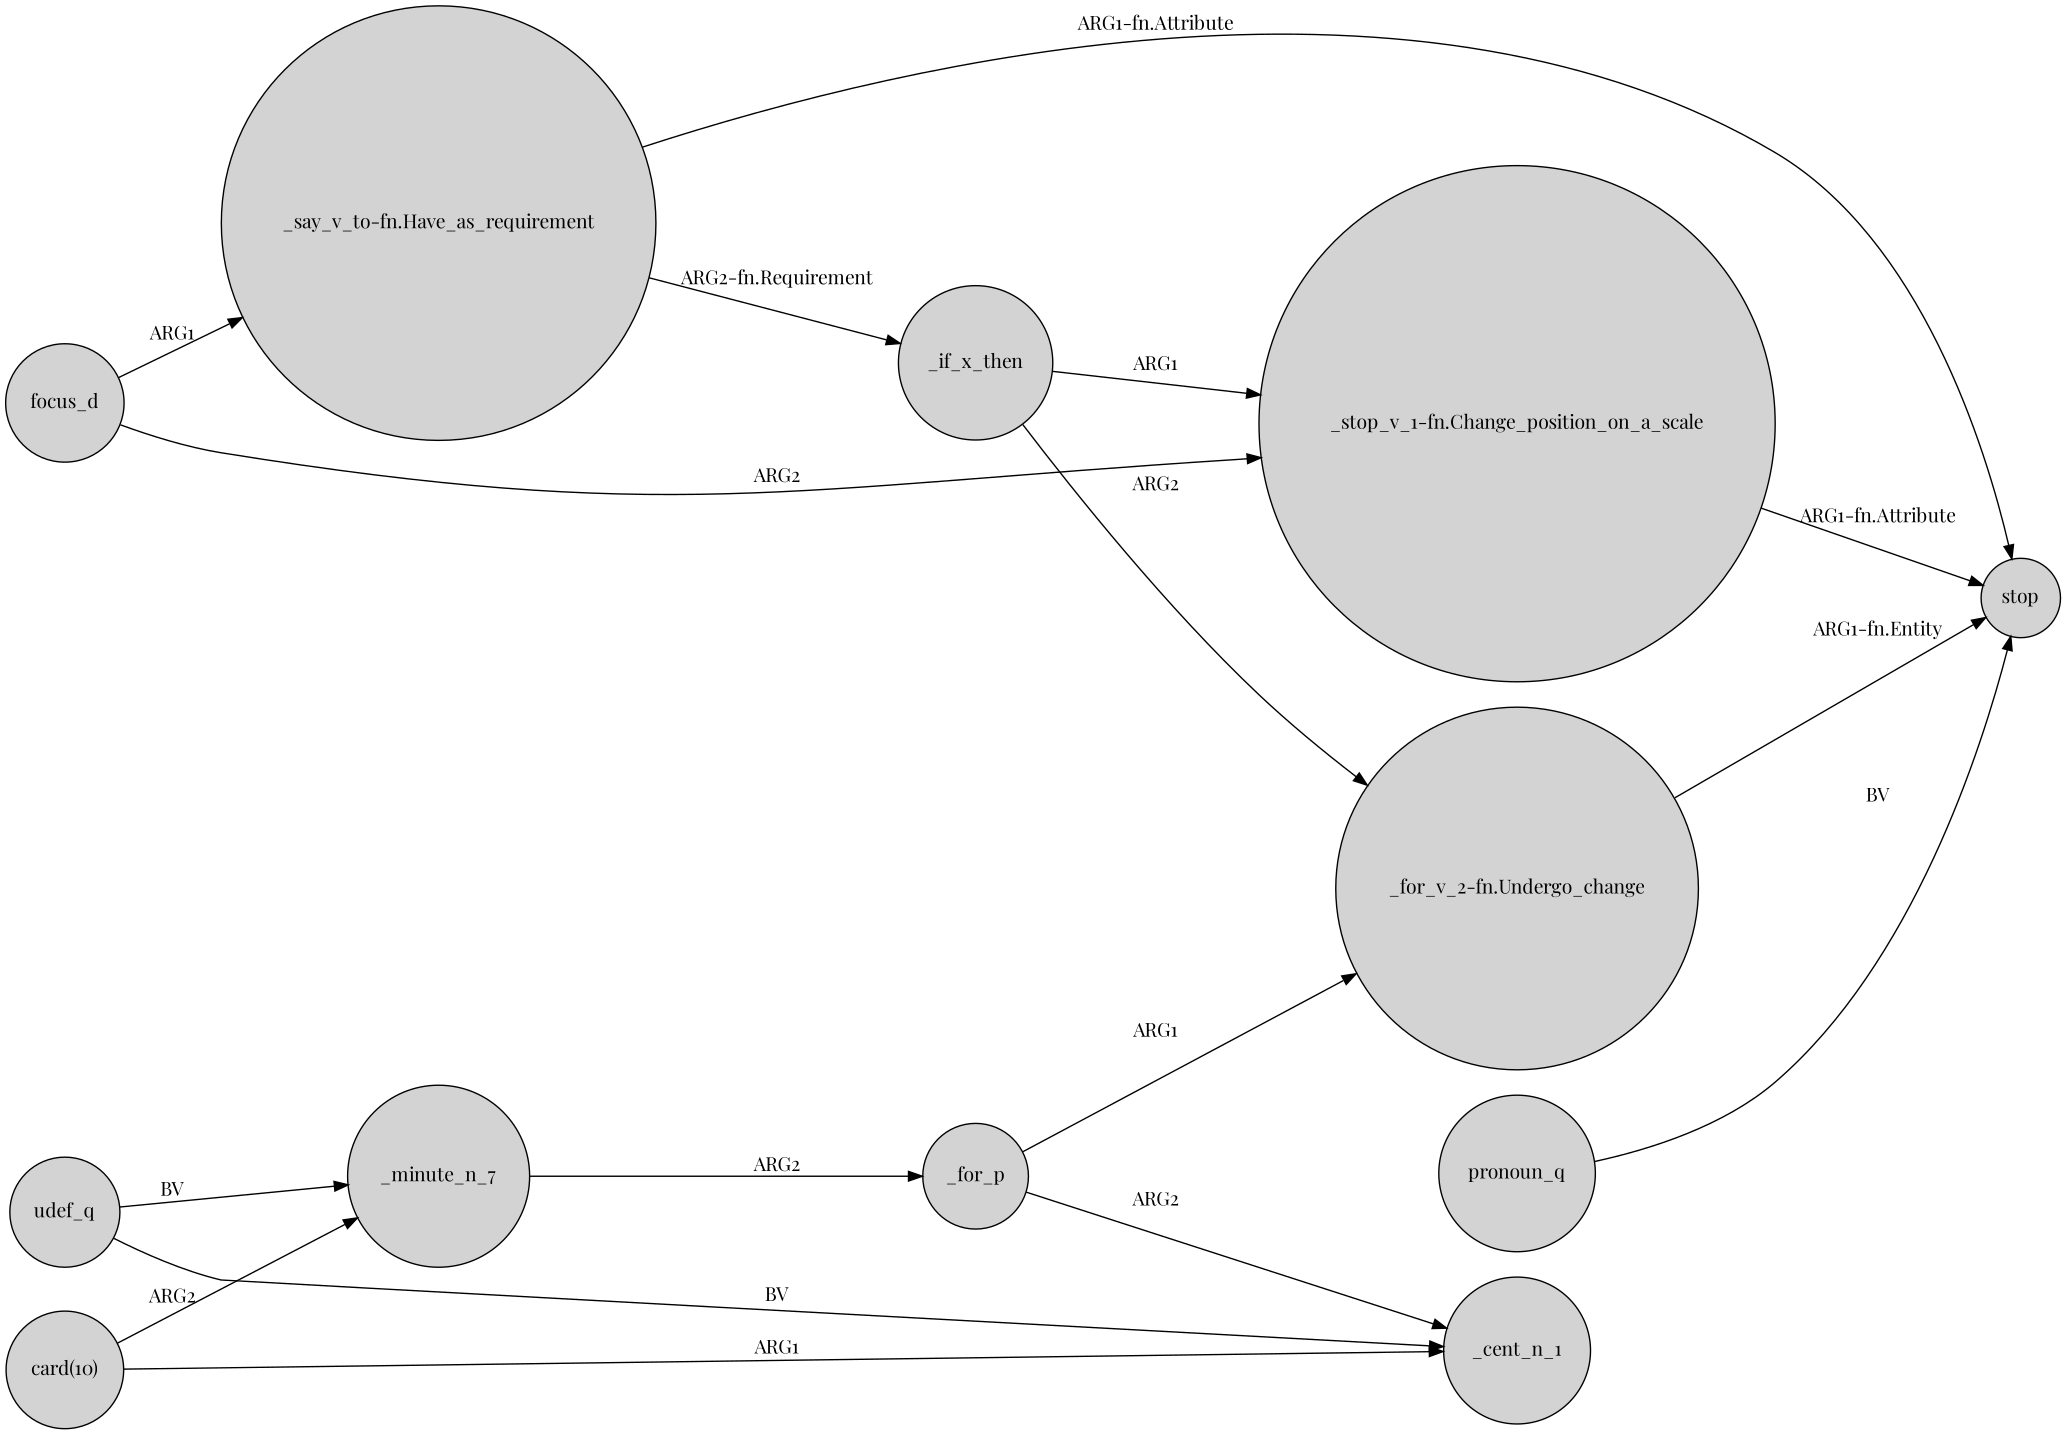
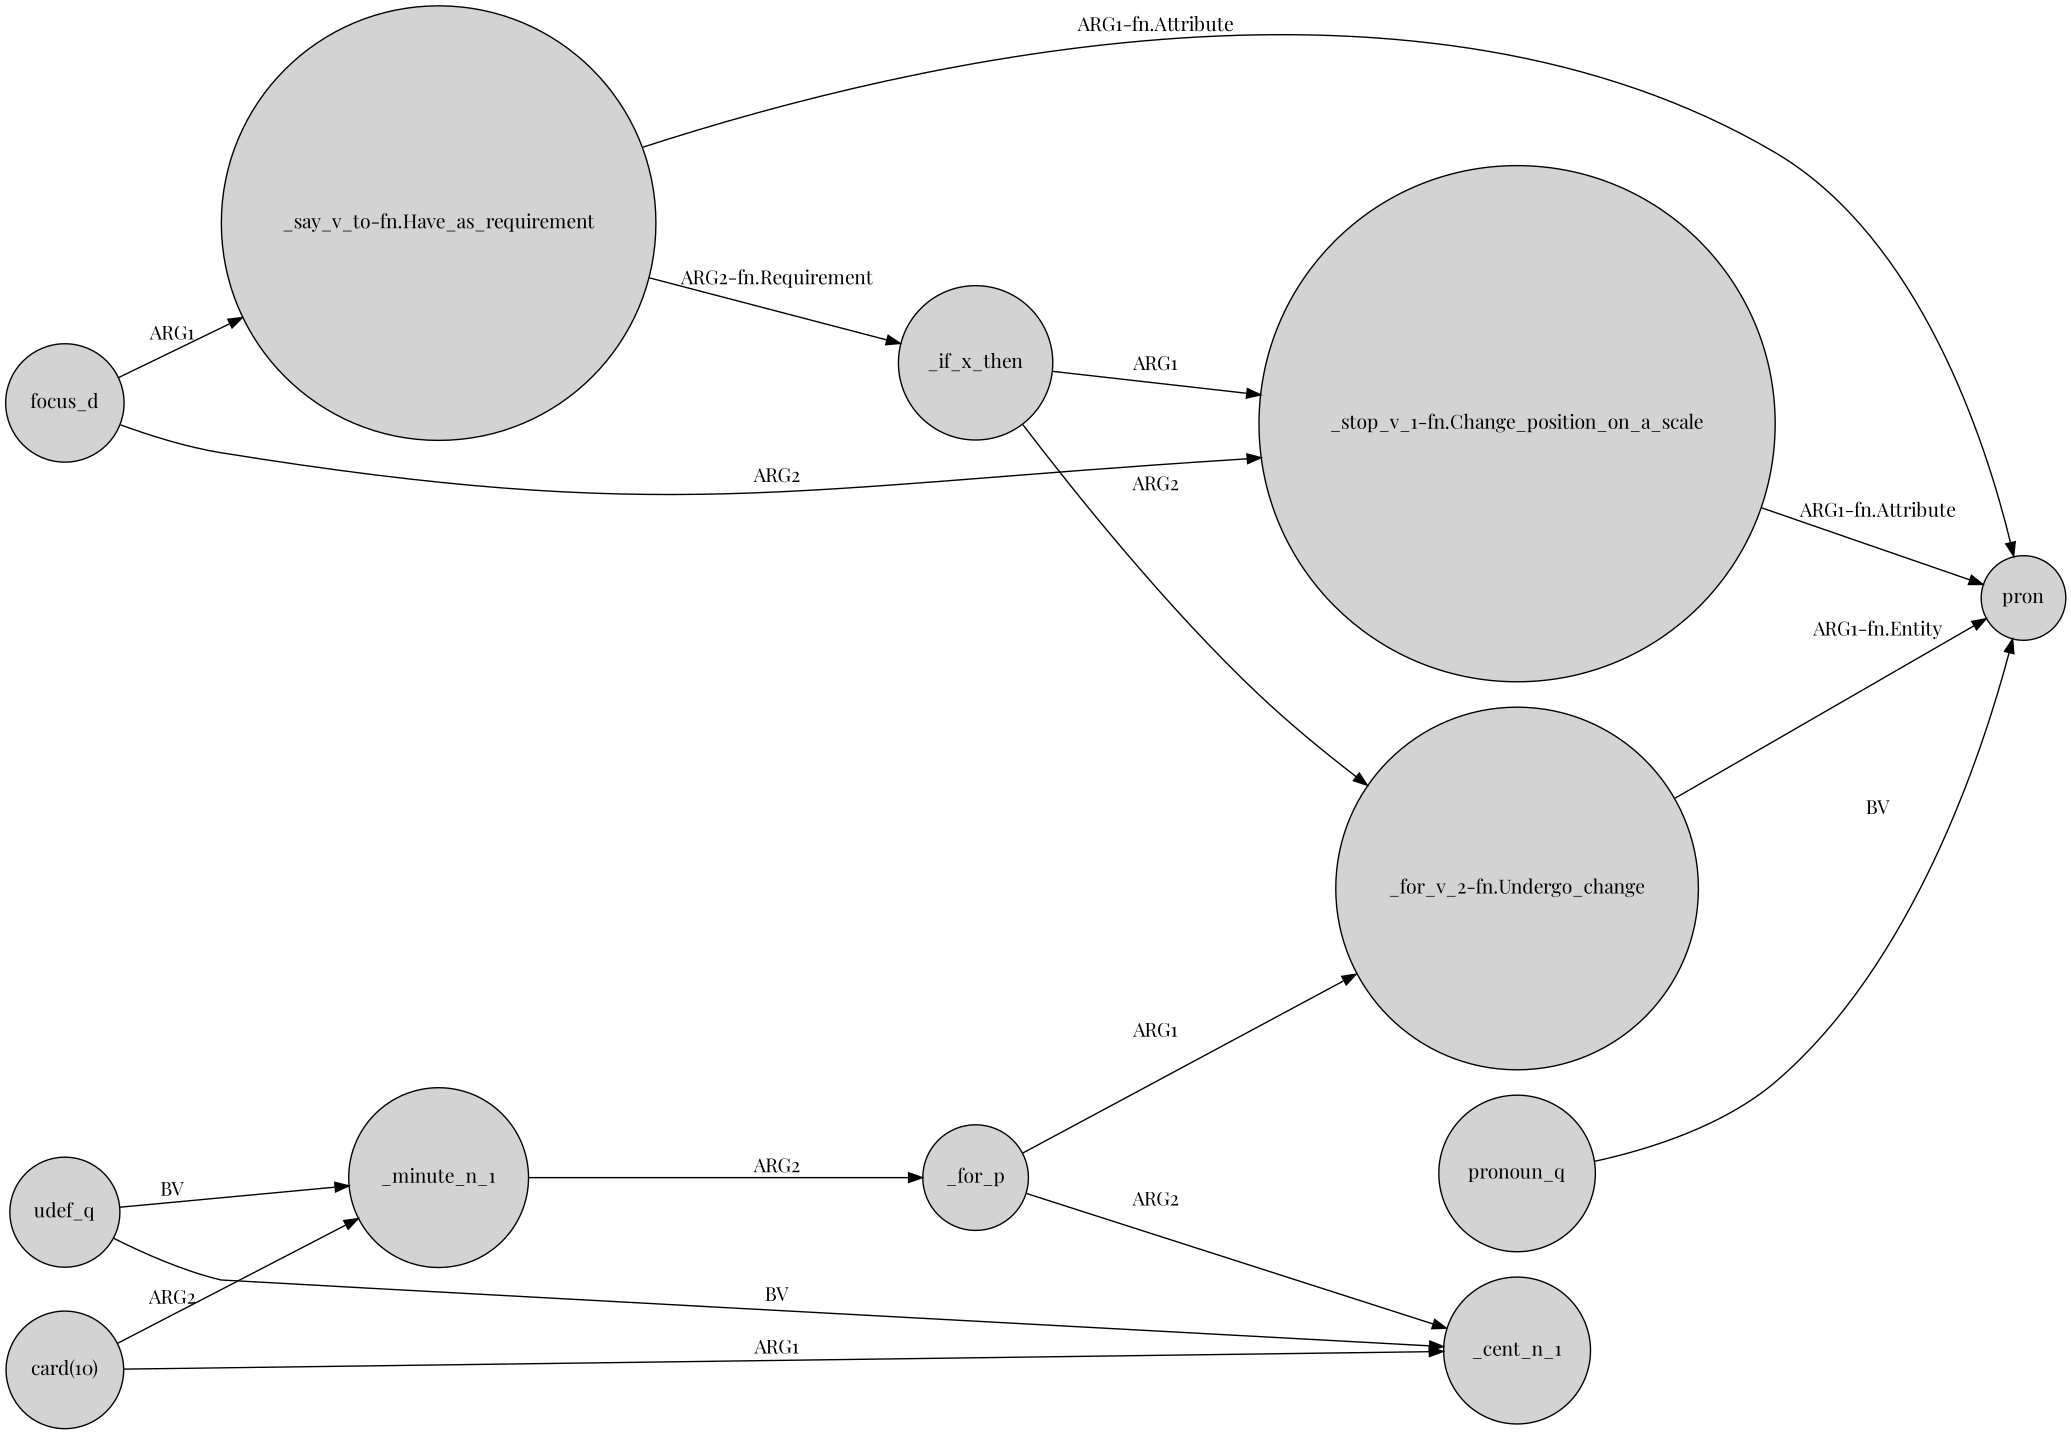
(2021, 598) -> (2024, 598)
(439, 1176) -> (439, 1178)
